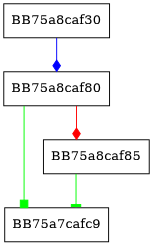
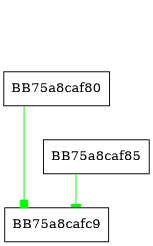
(57, 21) -> none
(76, 117) -> none
(57, 225) -> (57, 225)
